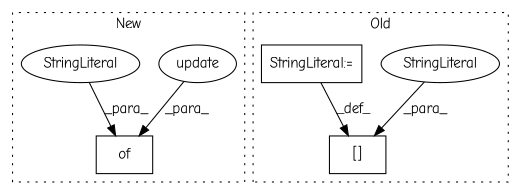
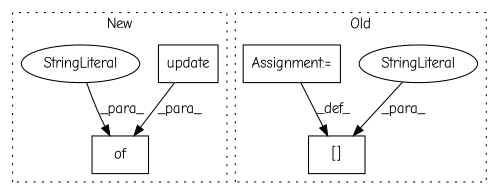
(198, 64) -> (188, 64)
(312, 64) -> (292, 64)
